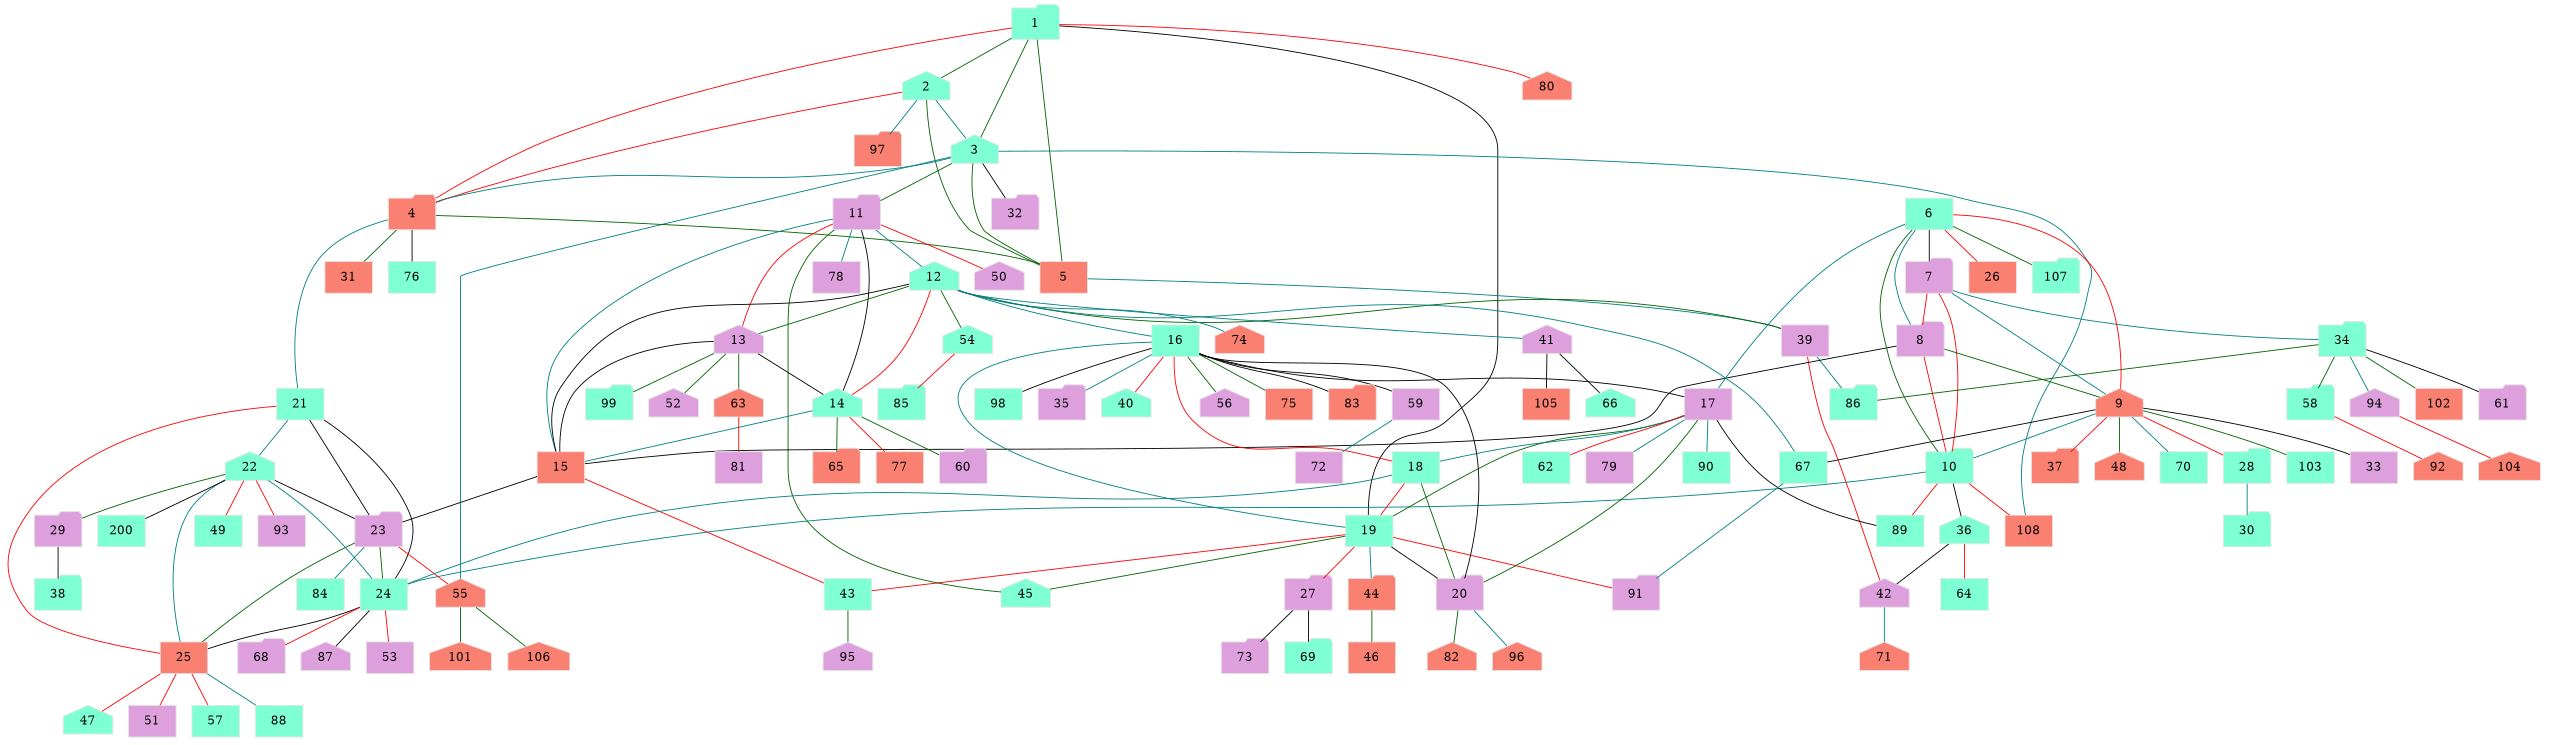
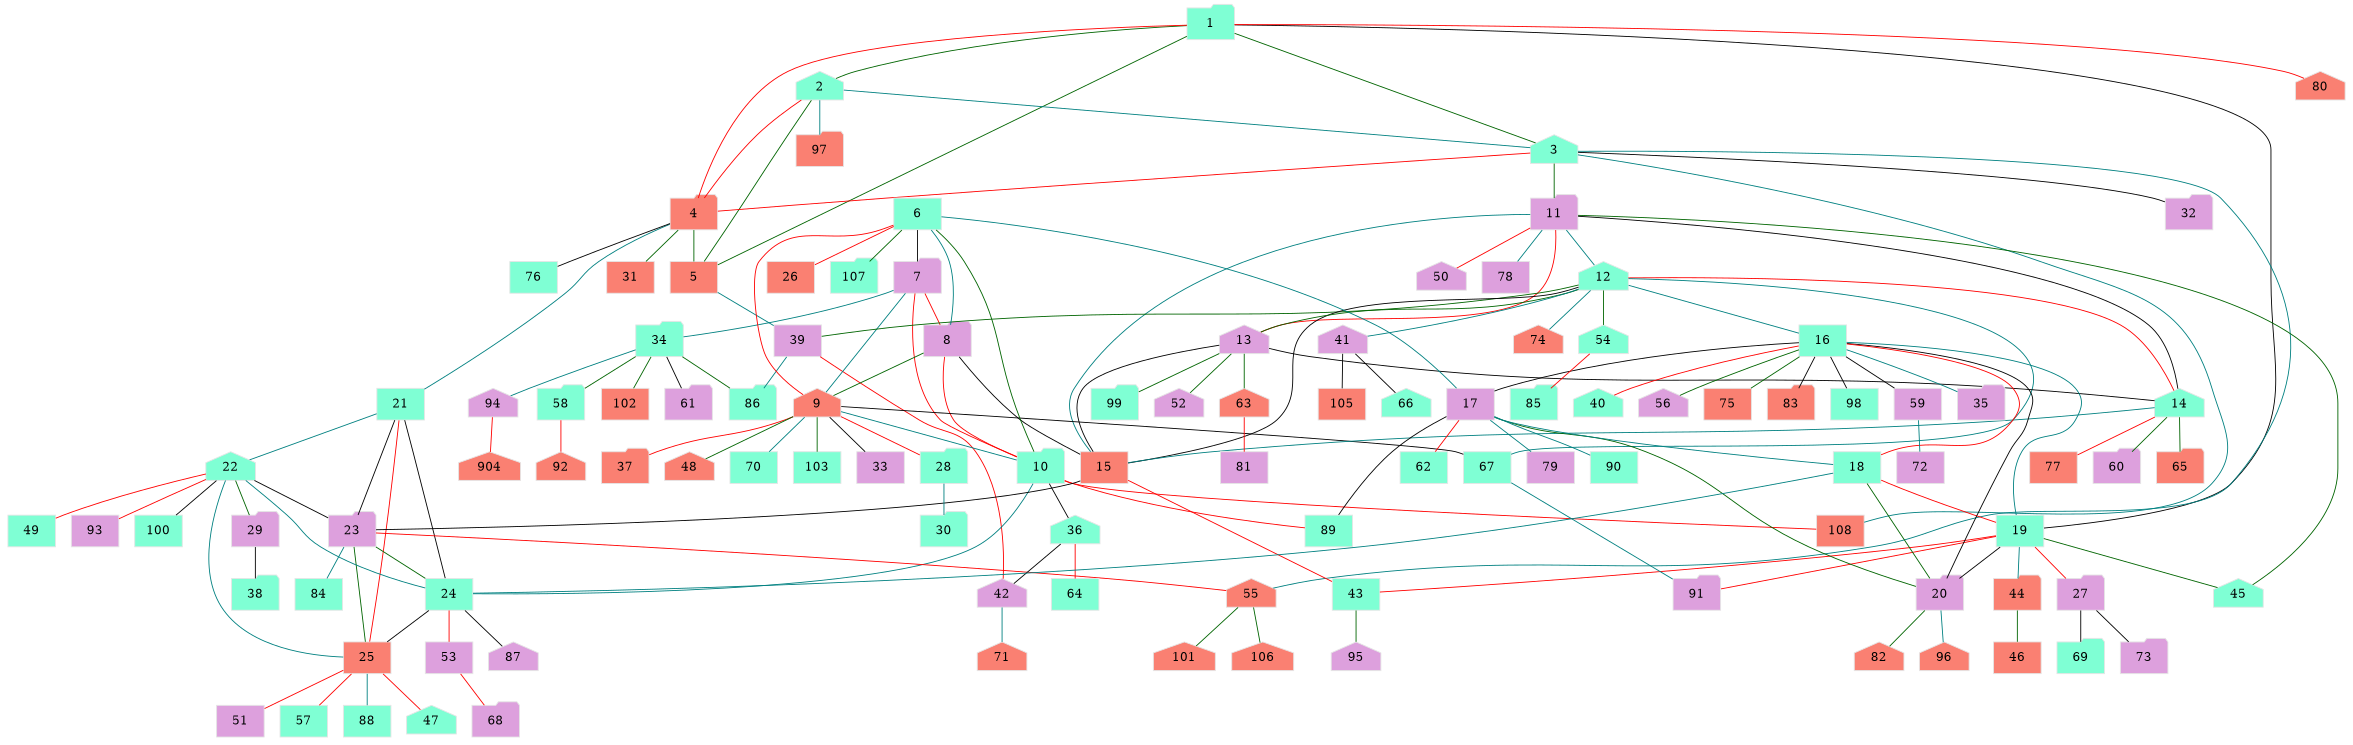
(693, 176) -> (1124, 181)
(983, 229) -> none
(1510, 454) -> none
(2510, 468) -> (490, 468)
(121, 531) -> (158, 531)
(323, 626) -> (472, 690)
